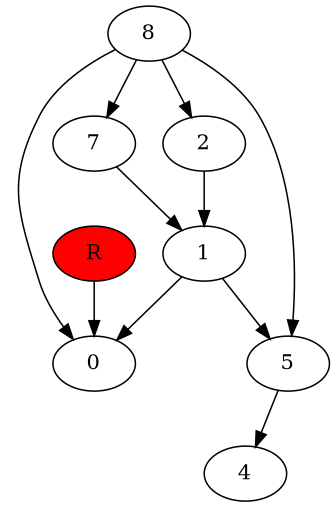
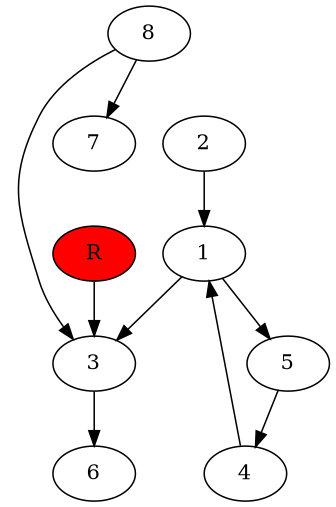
(173, 82) -> none
(280, 166) -> none
(144, 193) -> (226, 371)
(94, 364) -> (94, 364)
none -> (94, 474)
